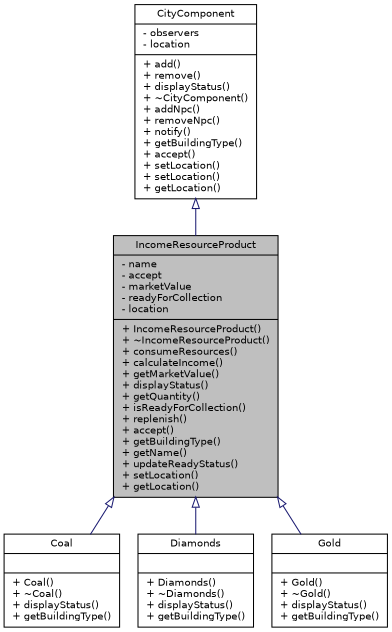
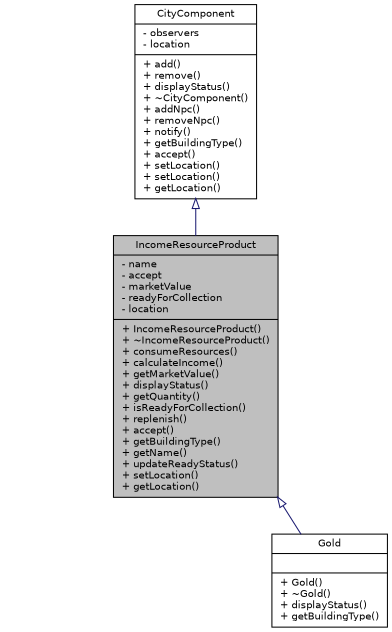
(62, 581) -> none
(196, 581) -> none
